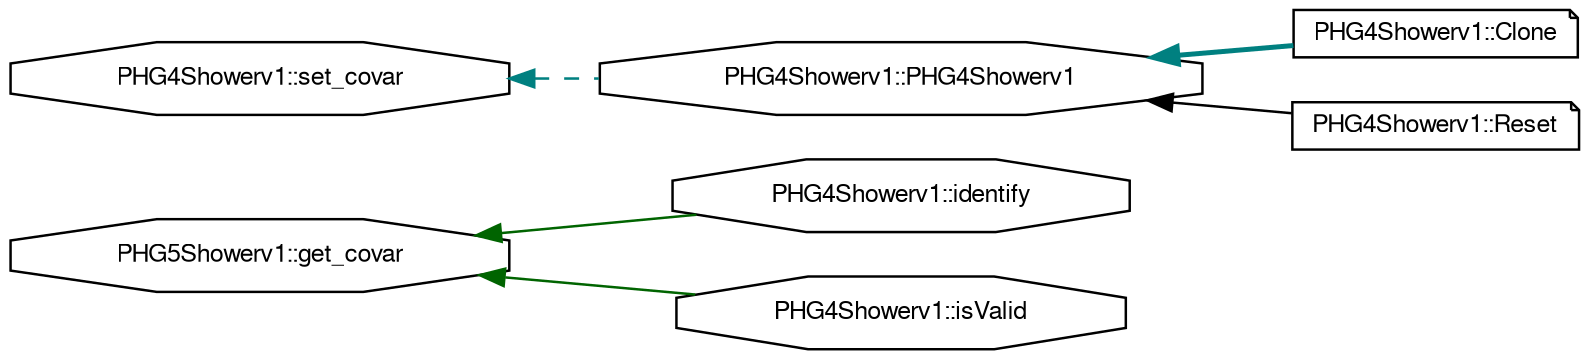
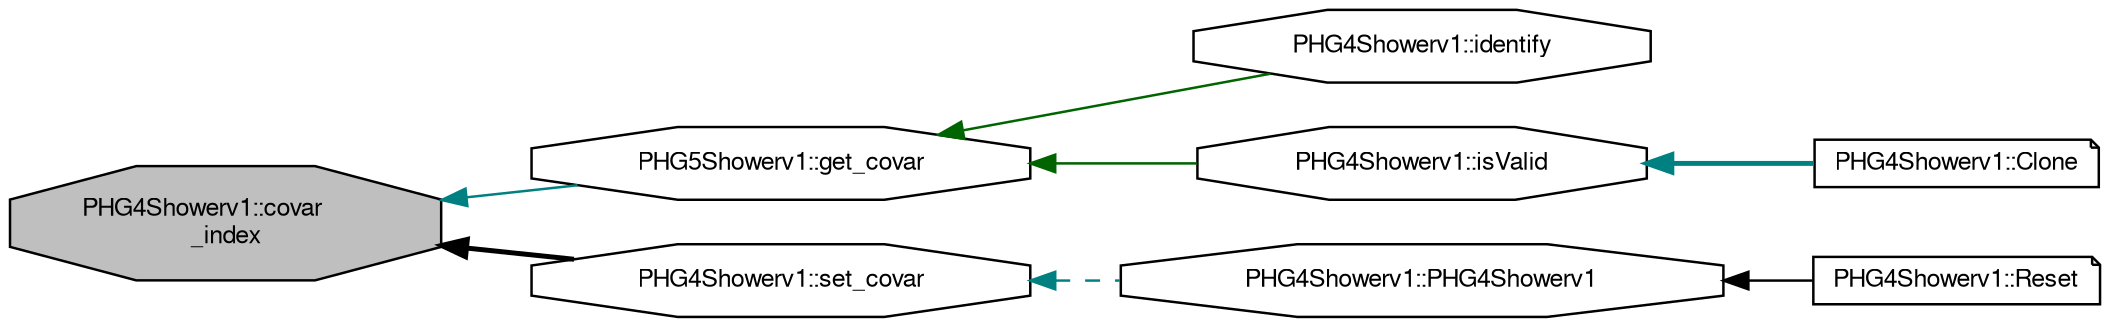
(1236, 50) -> (1743, 163)
none -> (226, 223)
